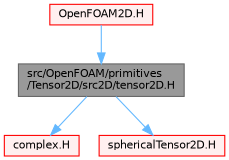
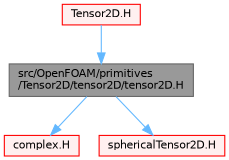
(101, 15) -> (101, 15)
(101, 80) -> (101, 80)
